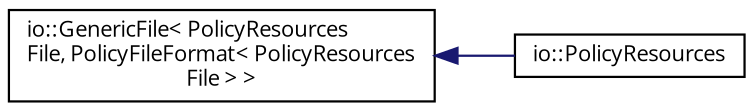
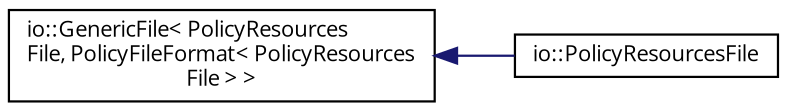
(630, 56) -> (646, 56)
